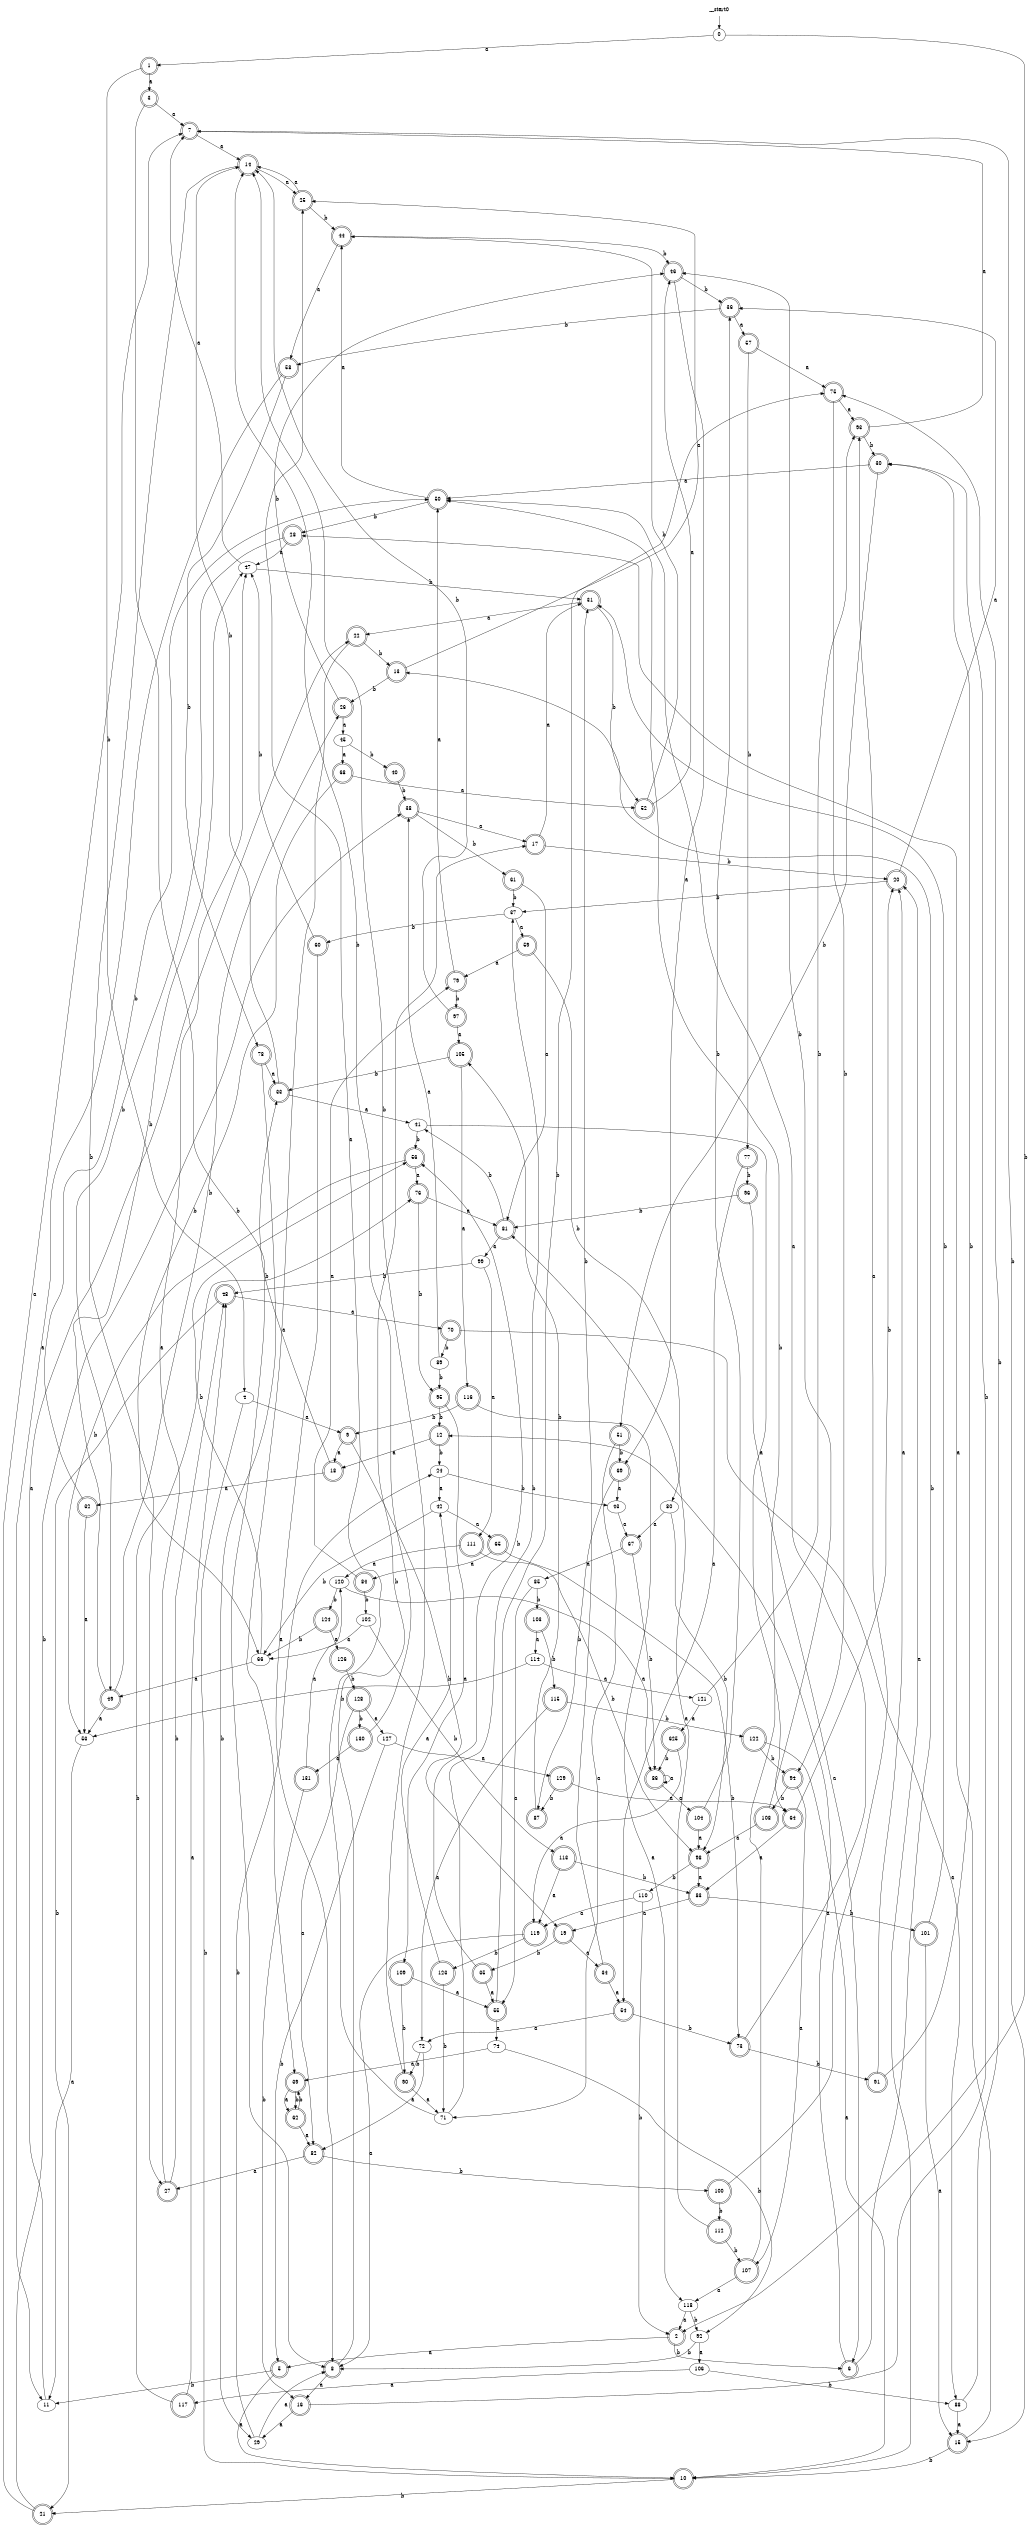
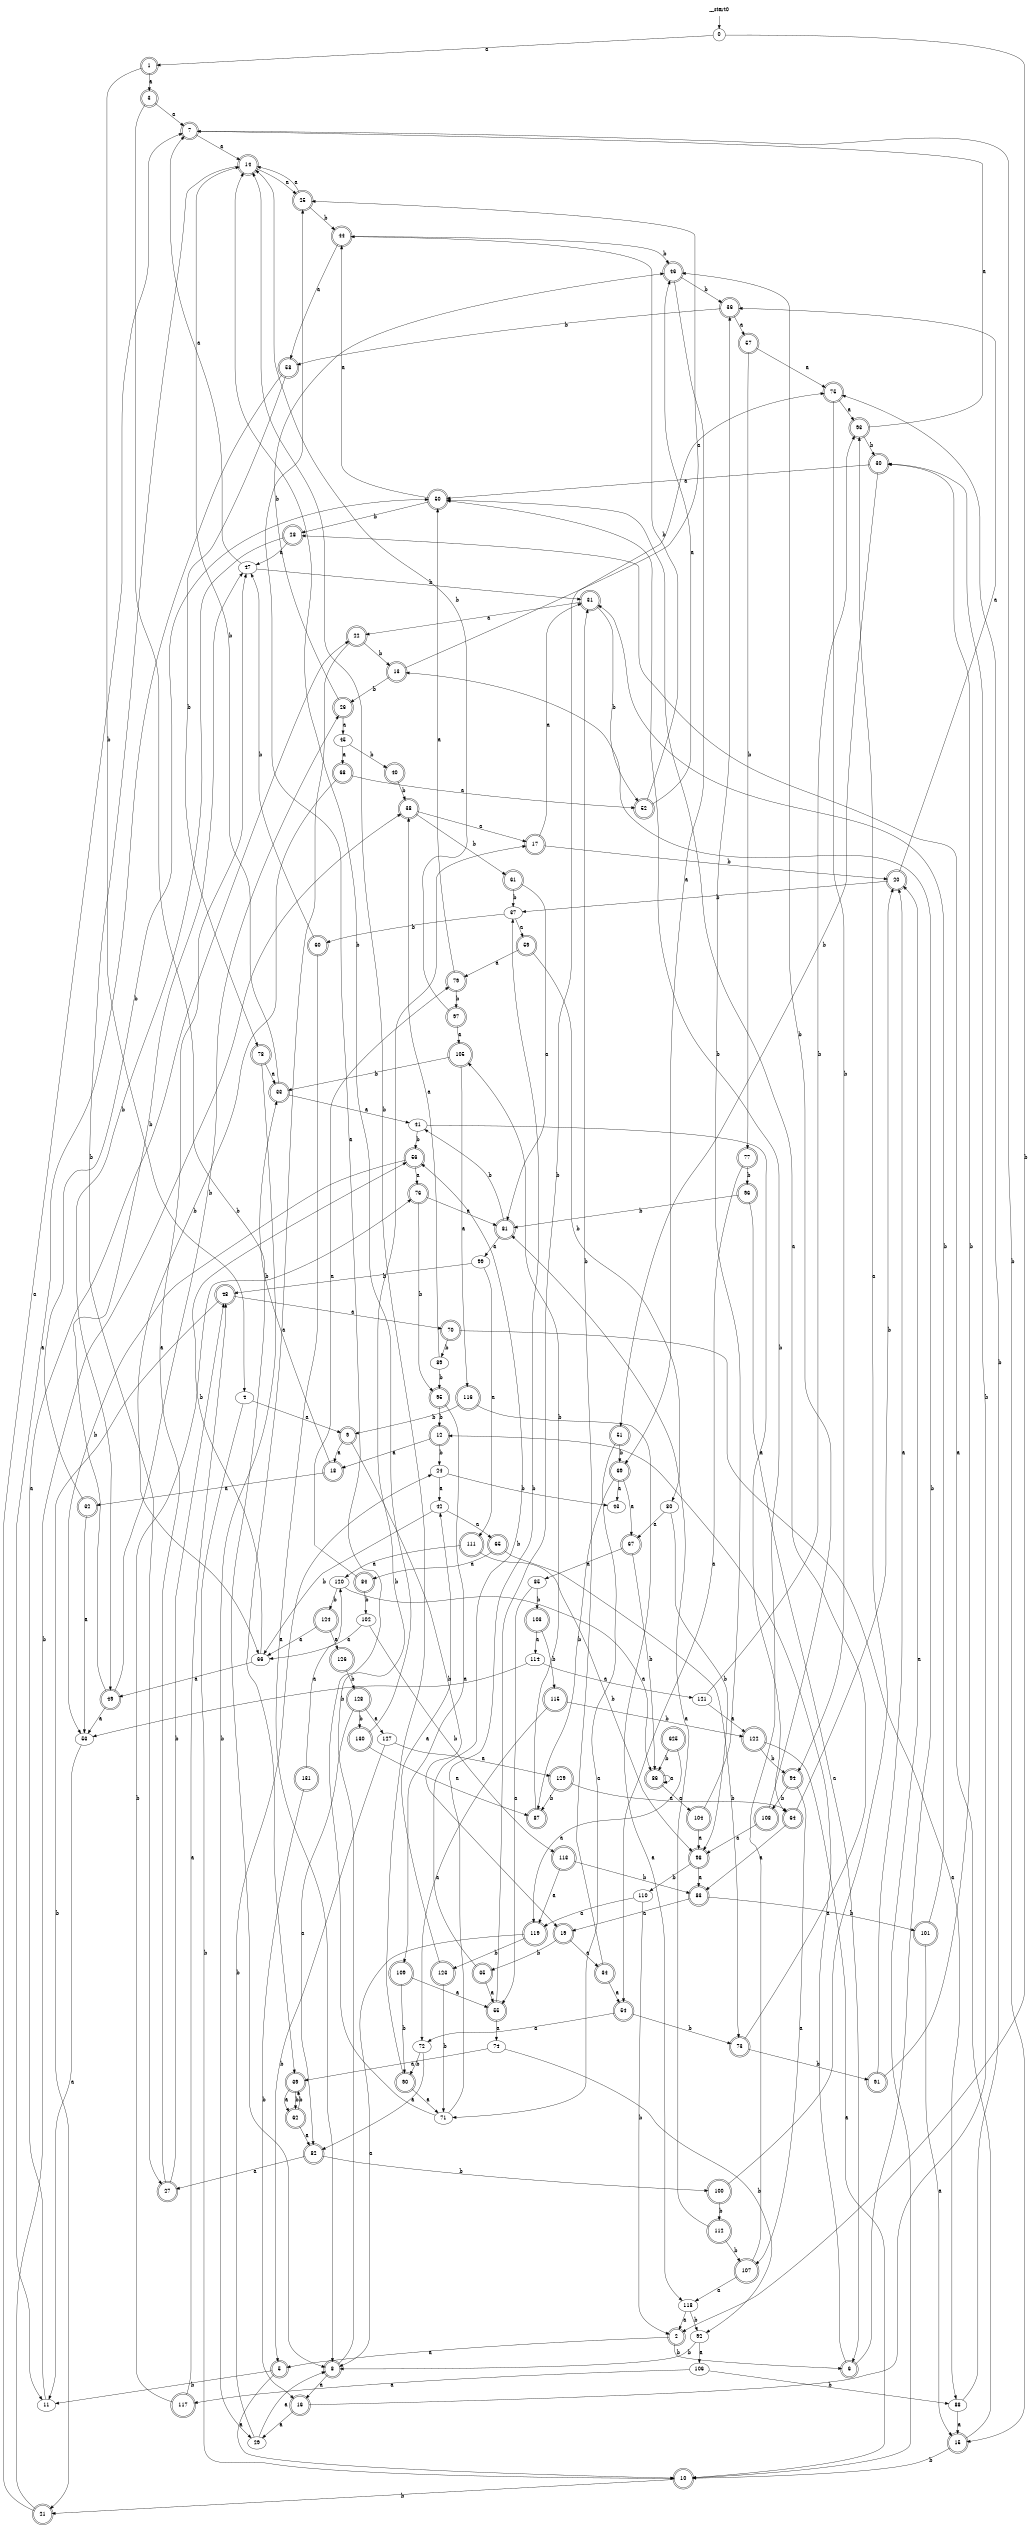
(622, 1523) -> (630, 1505)
(301, 1640) -> (301, 1640)
(692, 1717) -> (724, 1716)
(335, 1758) -> (445, 1785)
